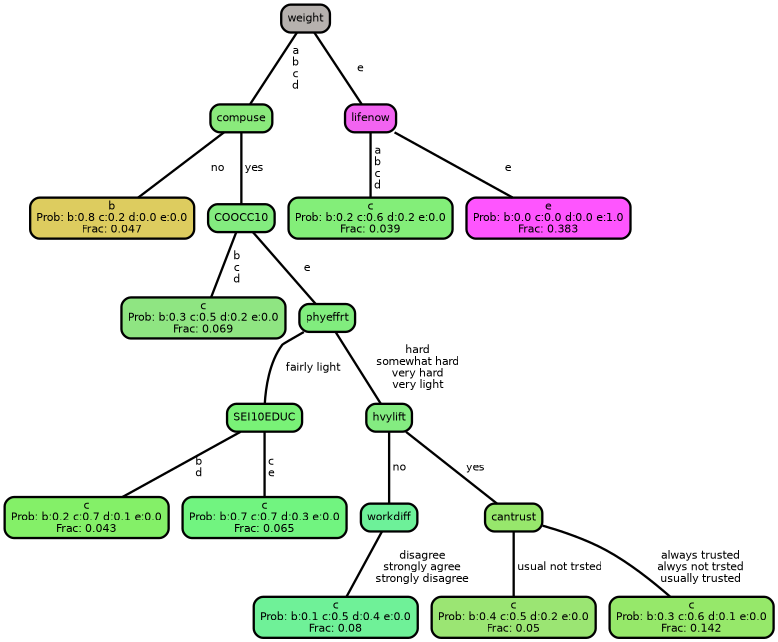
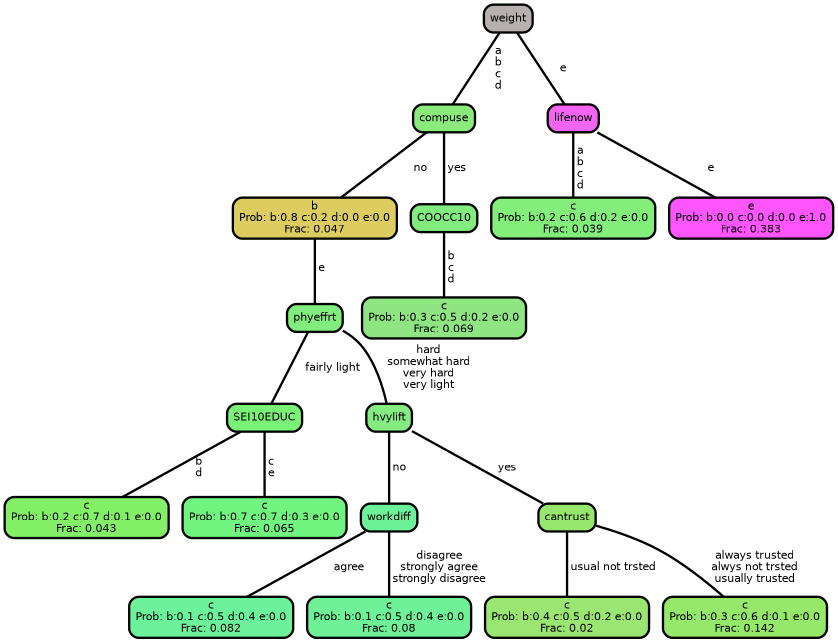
(284, 268) -> (315, 271)
none -> (211, 617)
(514, 617) -> (567, 617)
